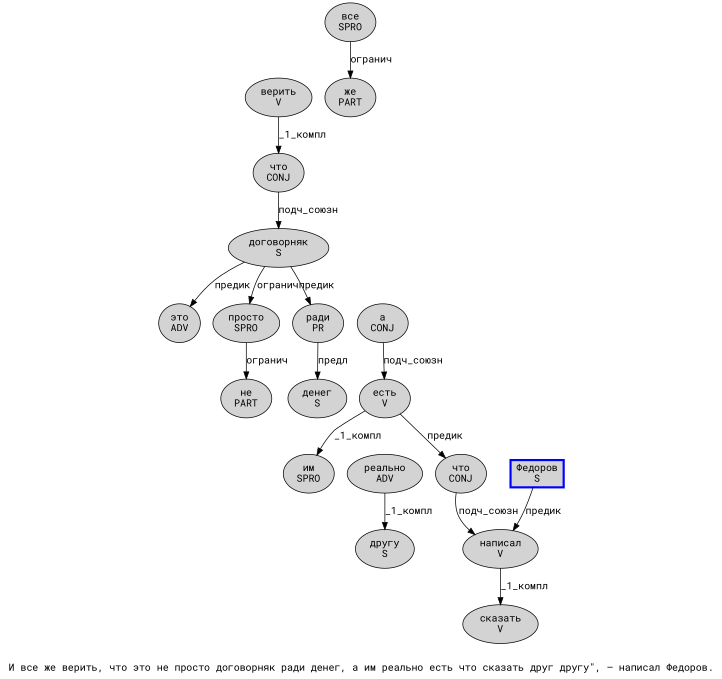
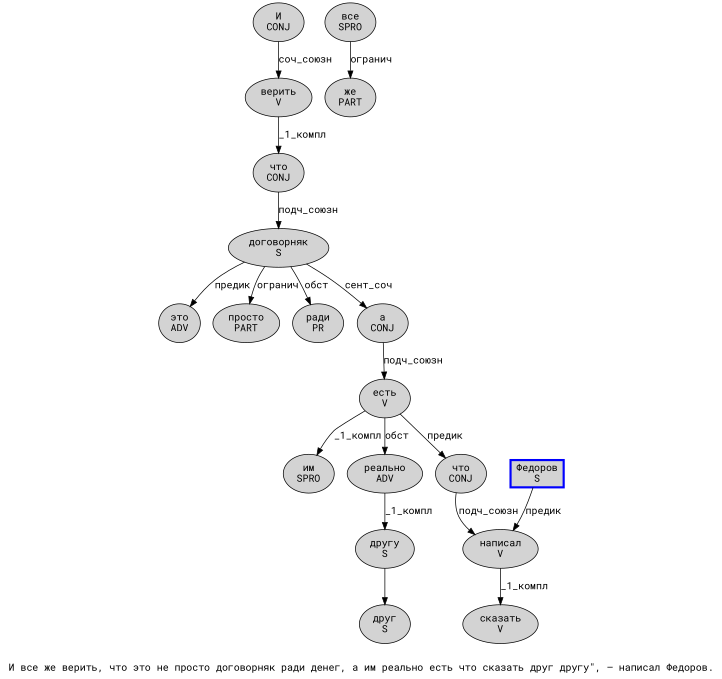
none -> (279, 22)
none -> (335, 282)
(317, 285) -> (317, 285)
(246, 323) -> (246, 323)
(246, 398) -> none
(317, 398) -> none
none -> (385, 432)
none -> (385, 624)
